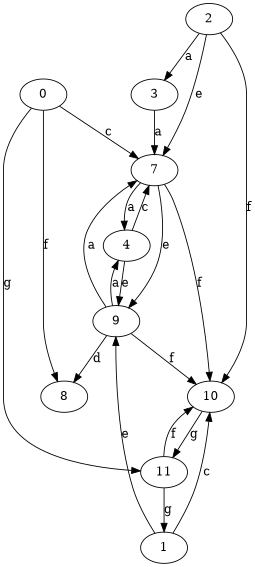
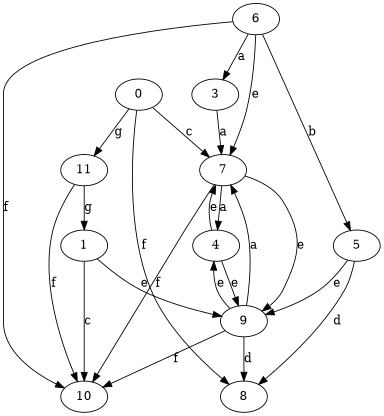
(209, 19) -> (256, 19)
(145, 208) -> (214, 208)
none -> (357, 246)
(116, 283) -> (221, 283)
(190, 431) -> none
